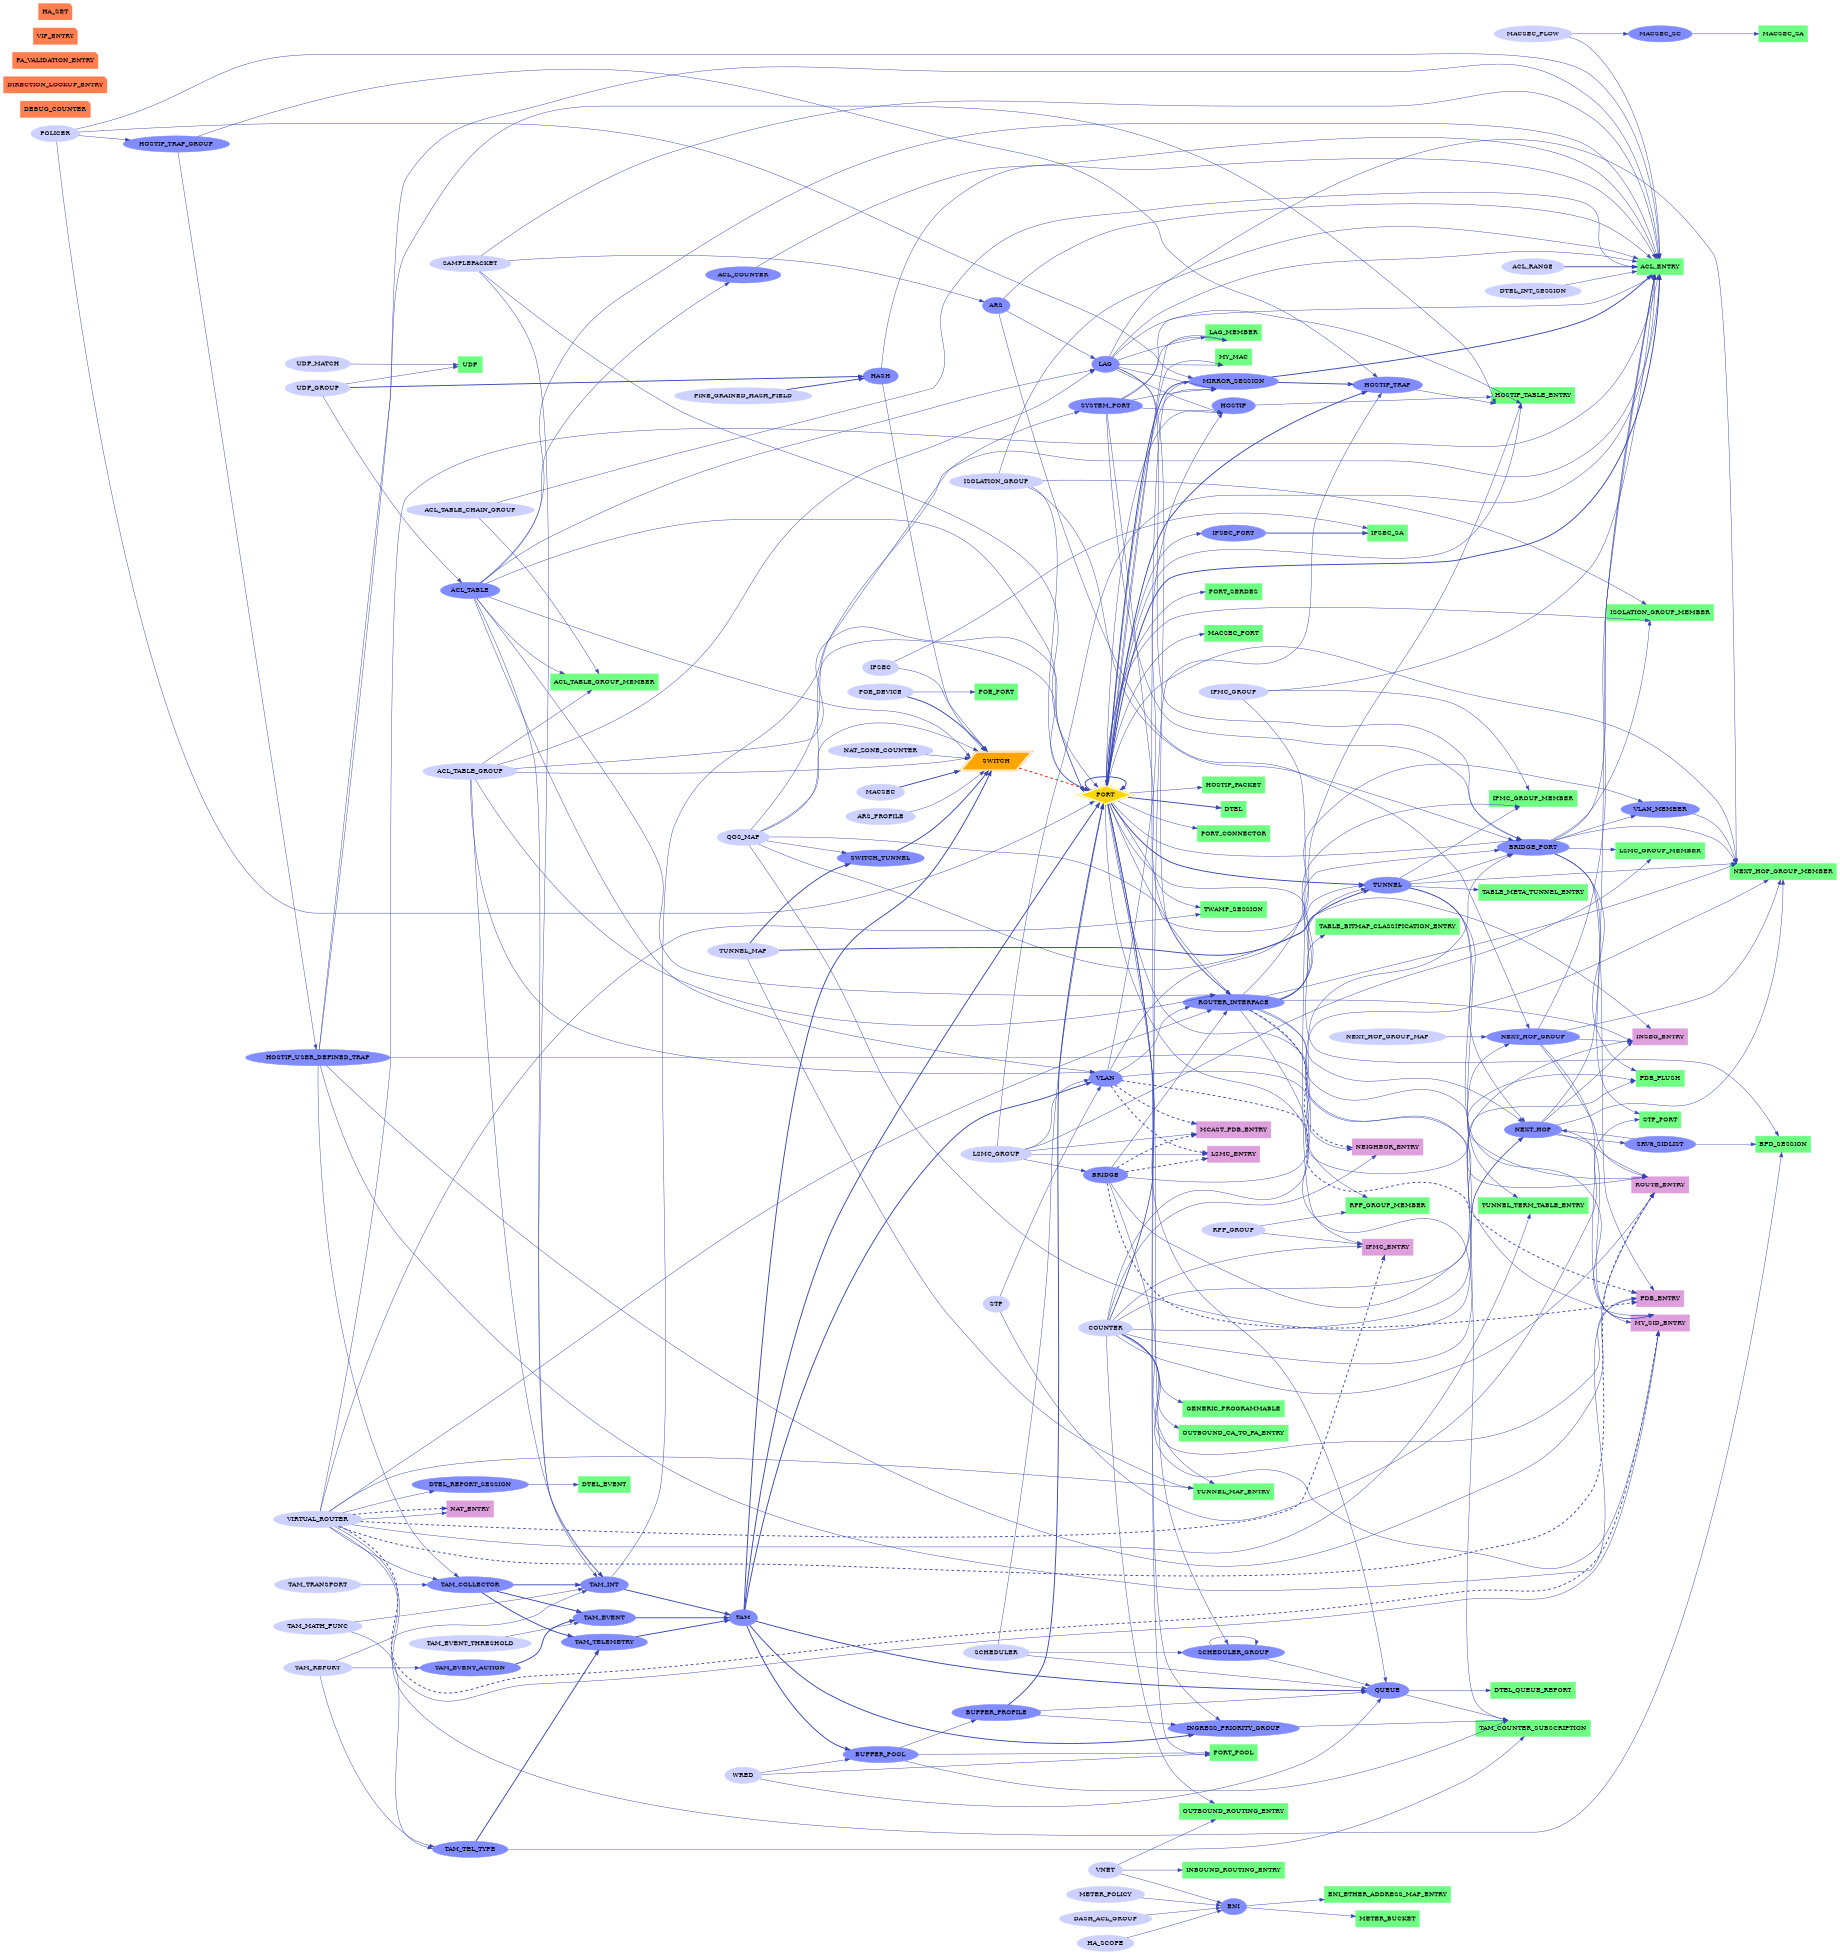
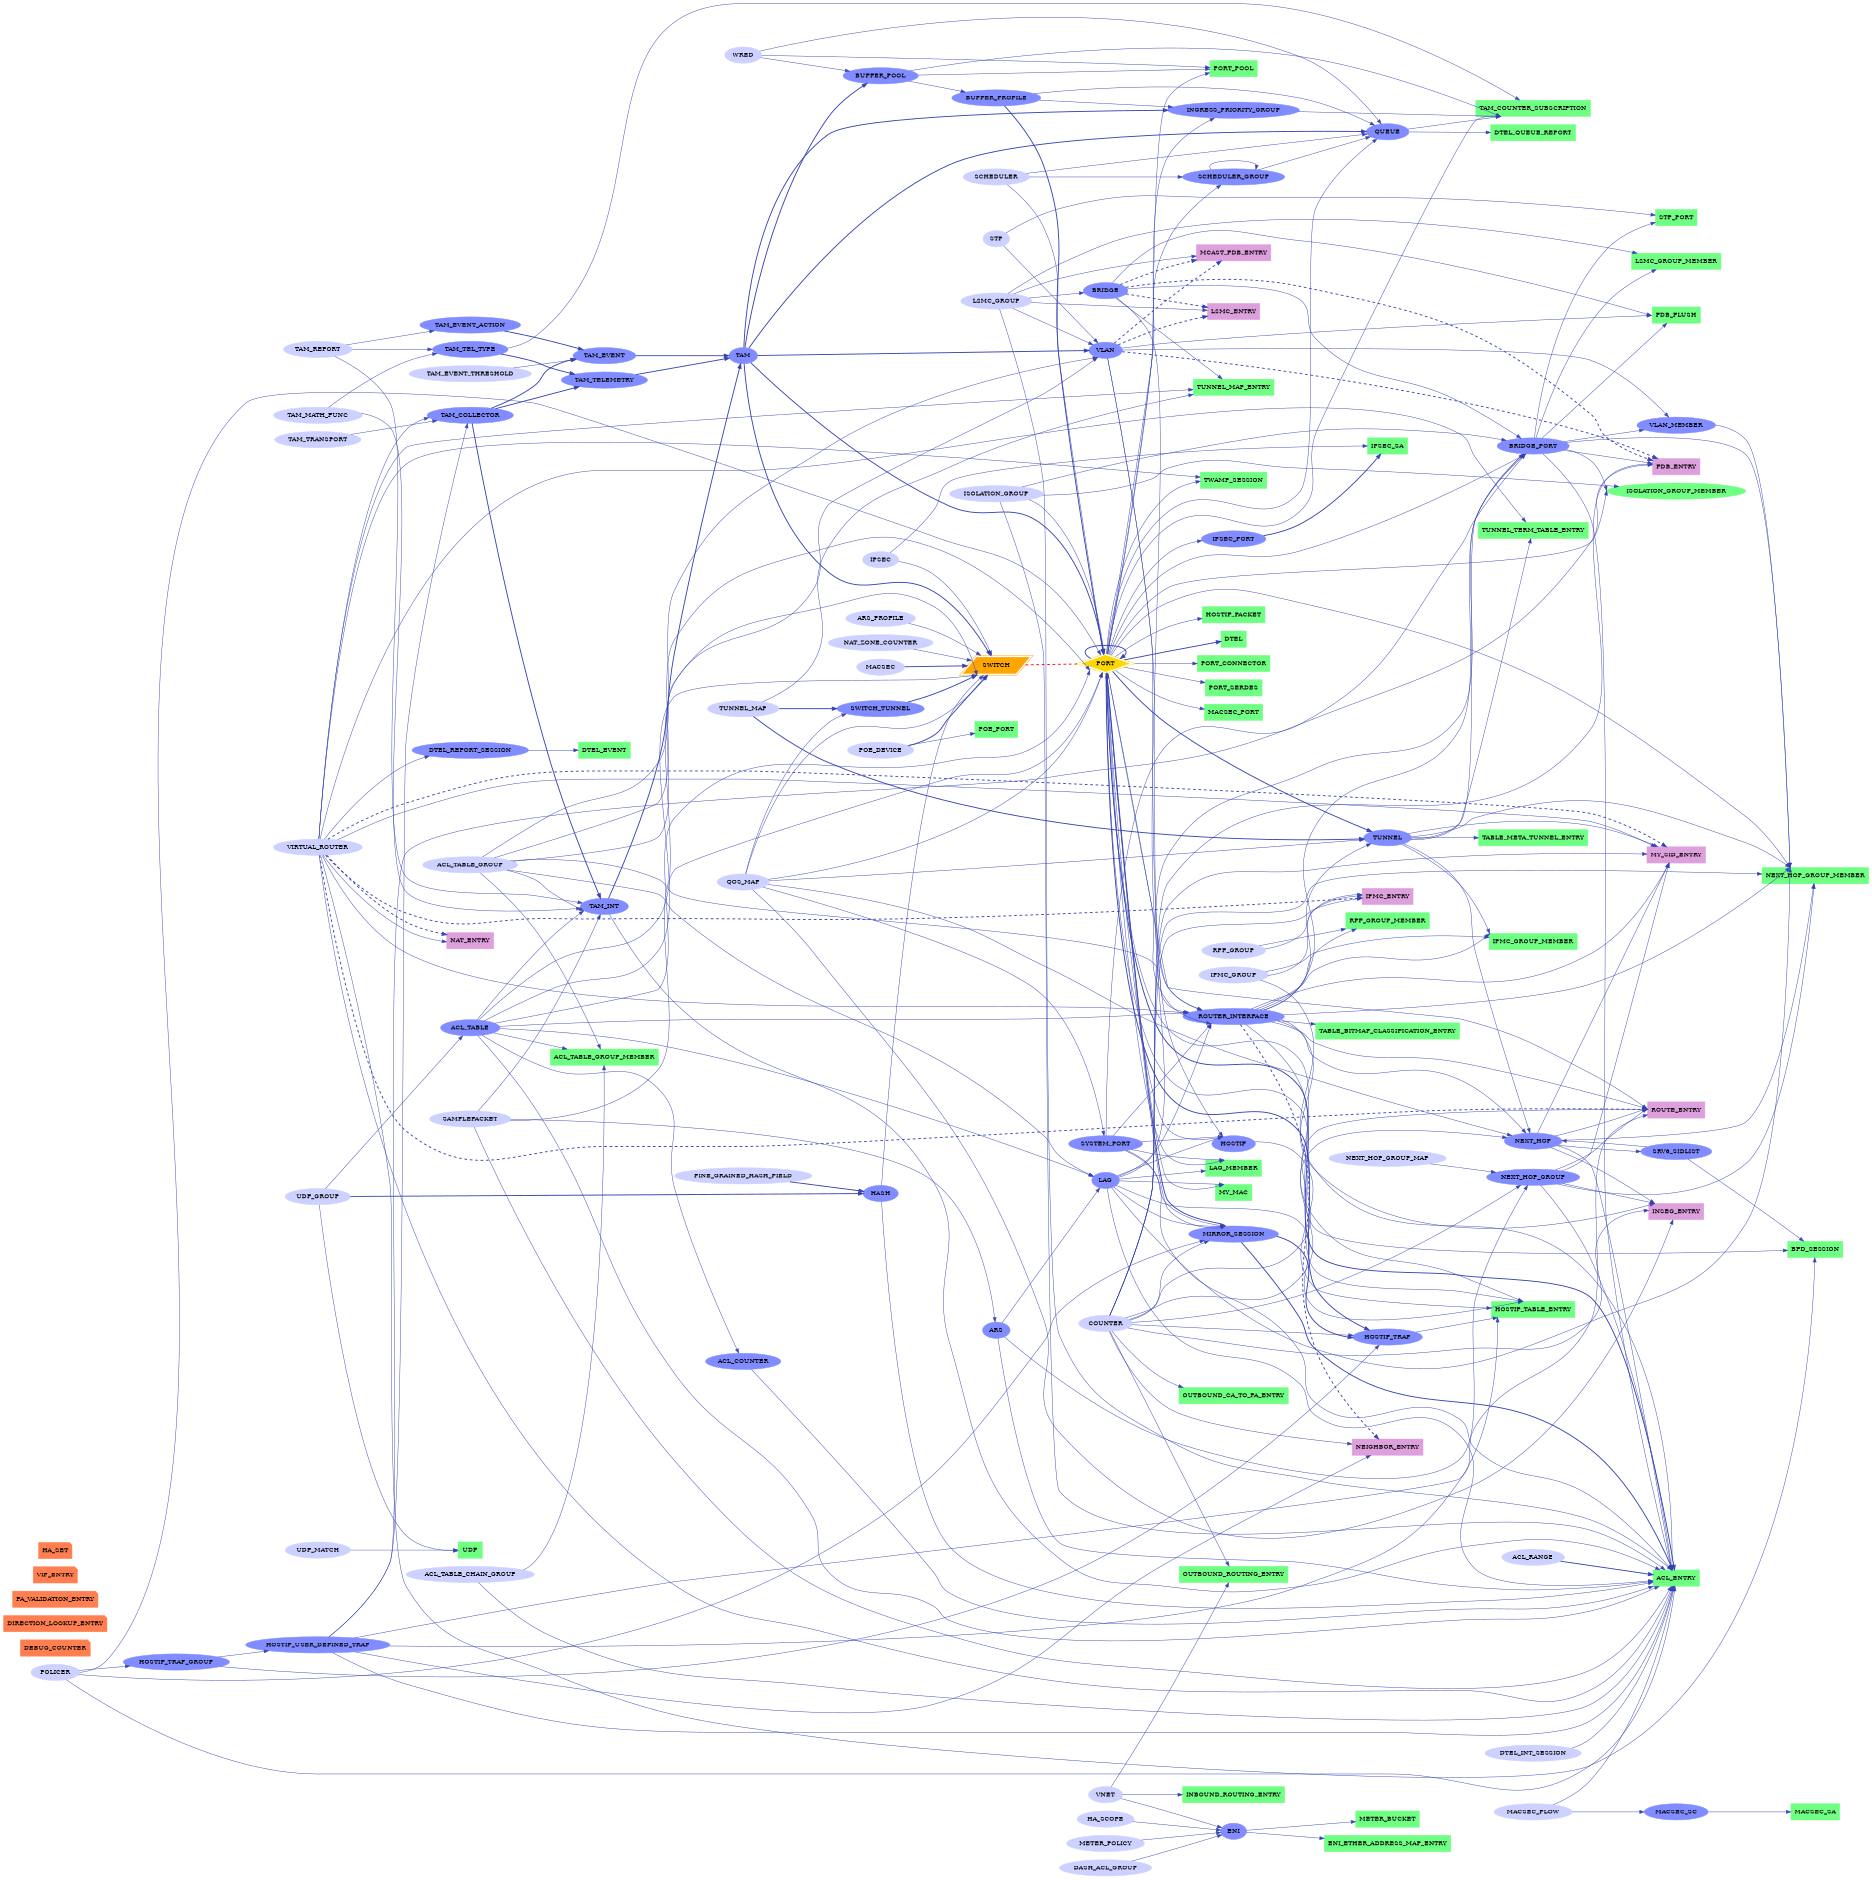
(1660, 613) -> (1676, 491)
(1234, 1409) -> none
